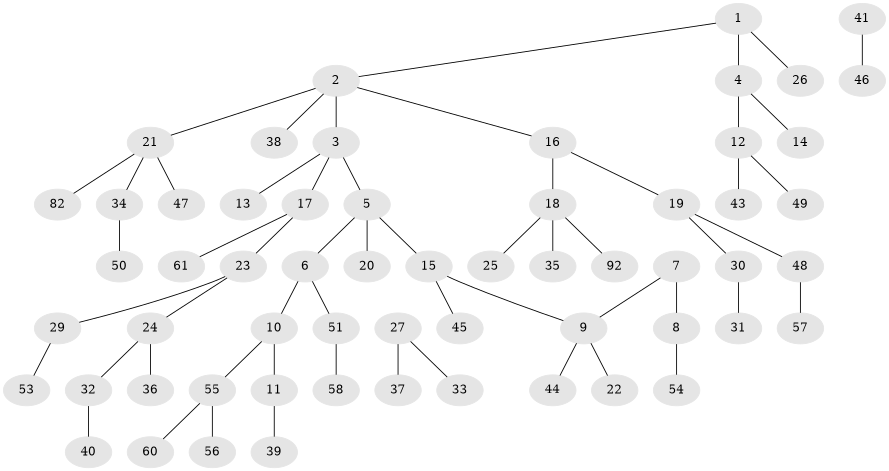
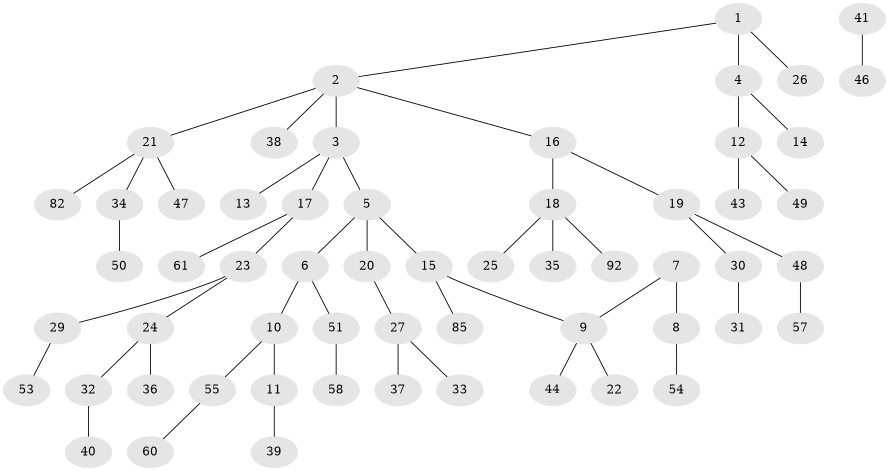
none -> (383, 298)
(460, 328) -> (460, 328)
(212, 452) -> none
